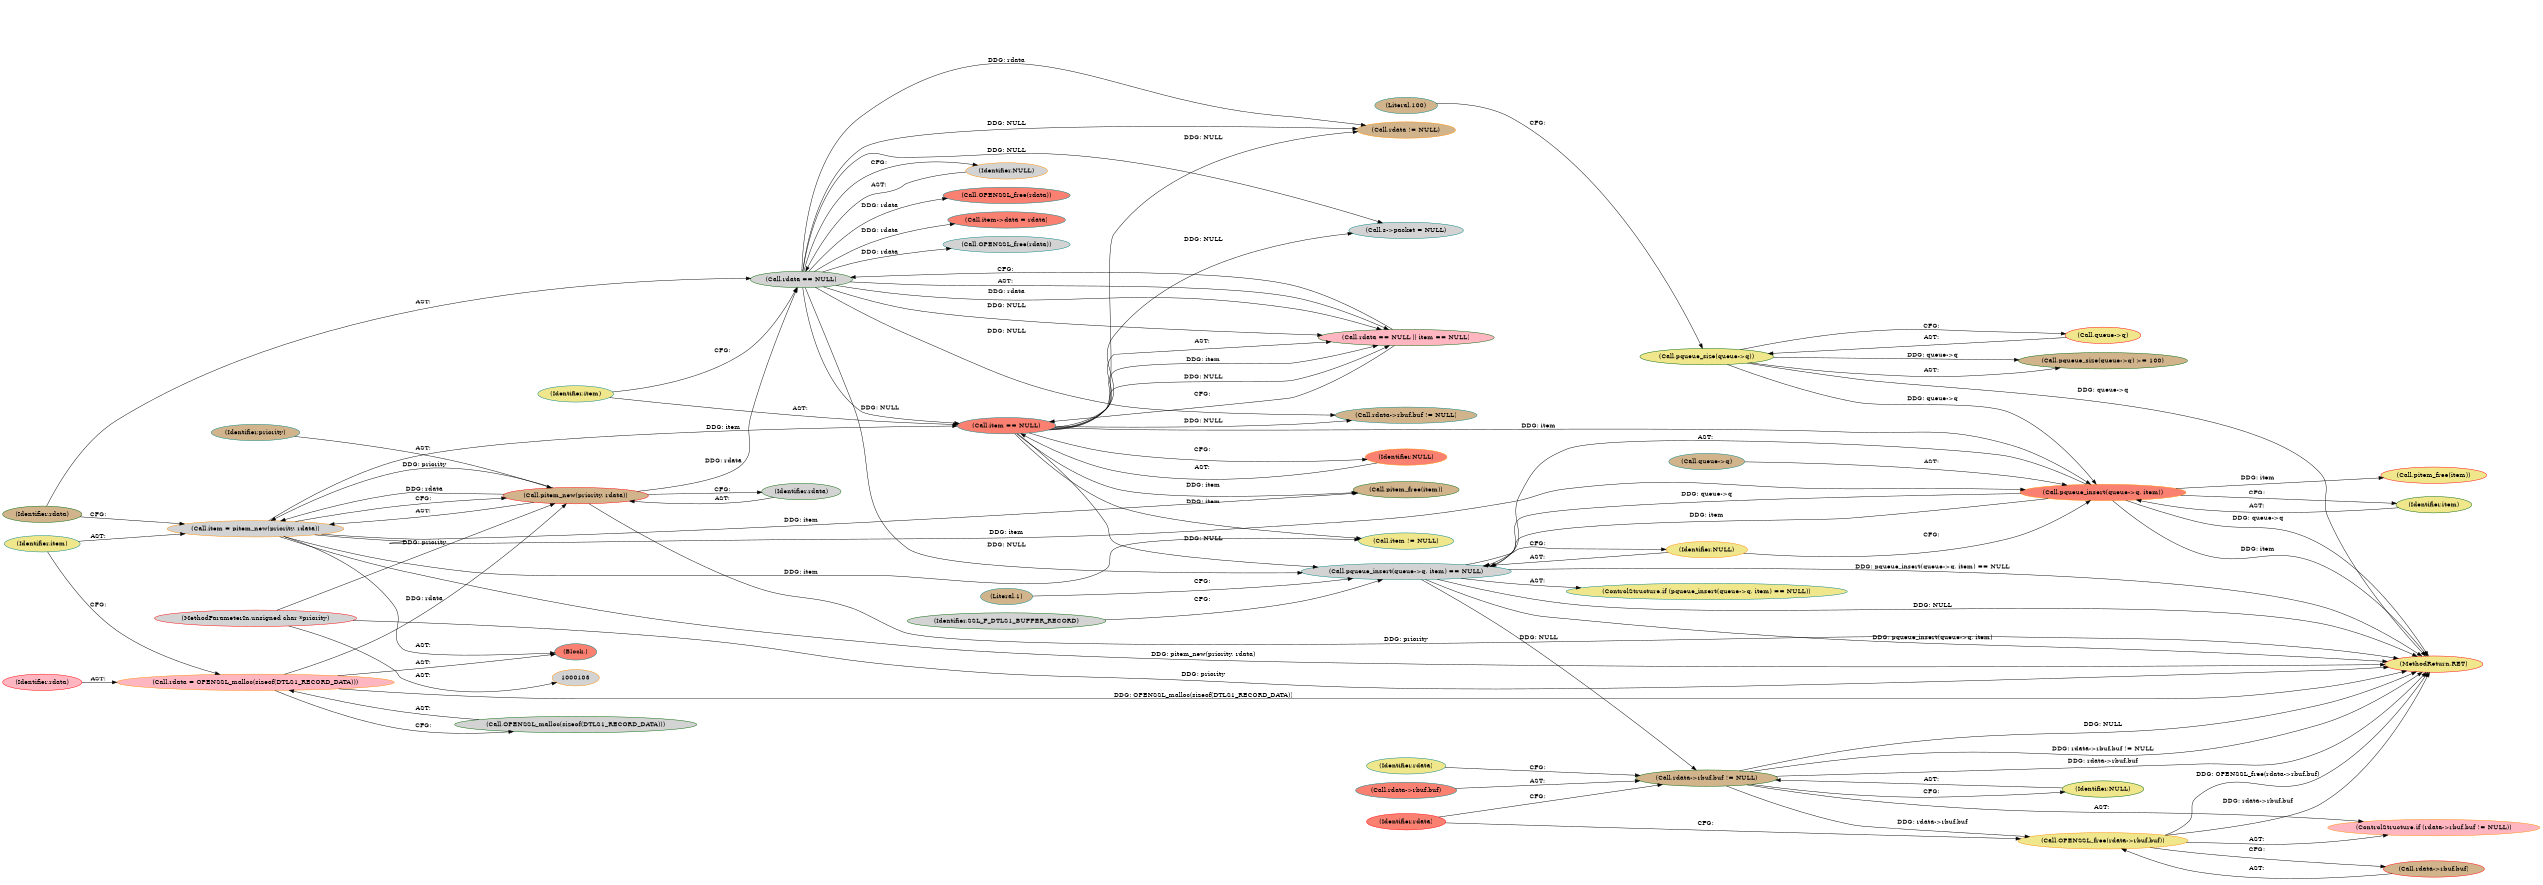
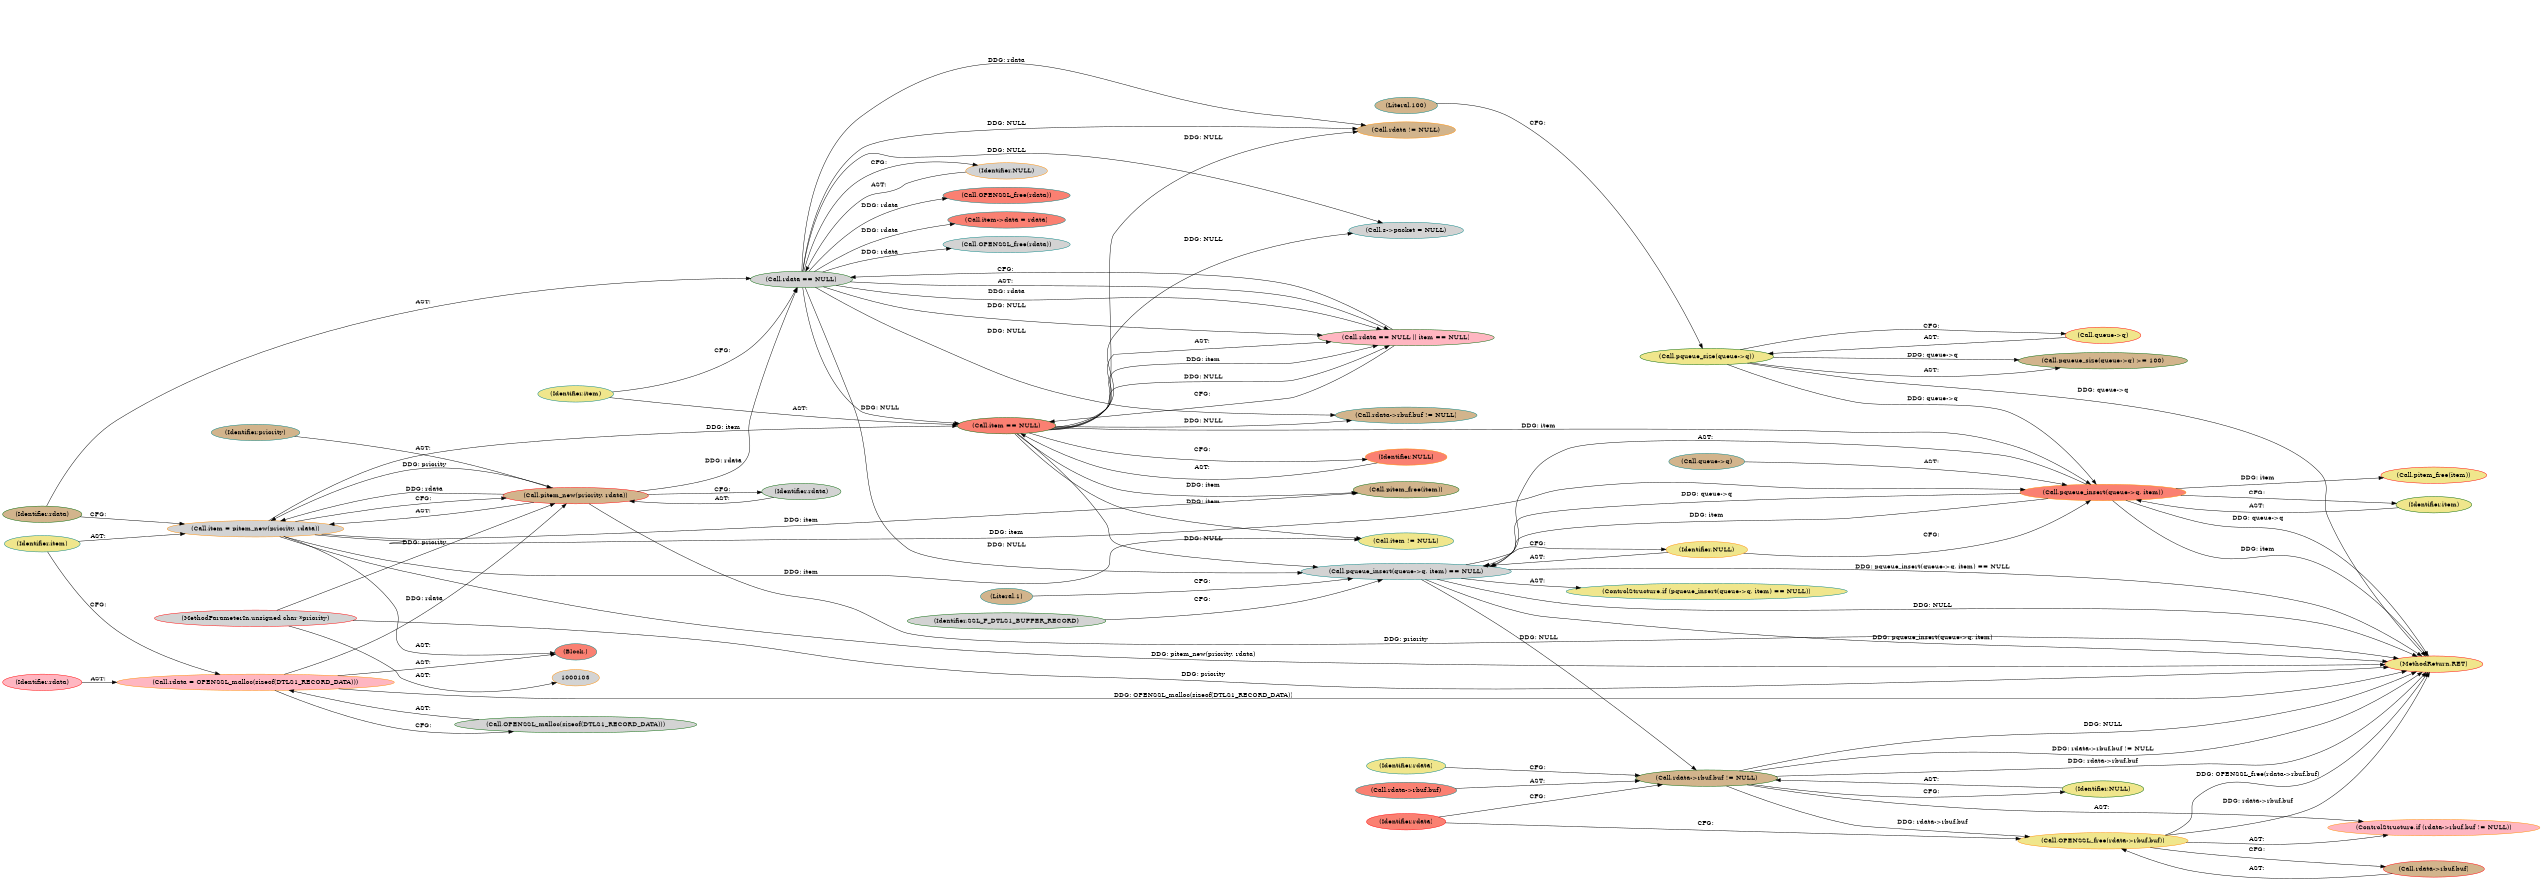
(1007, 426) -> (1007, 426)
